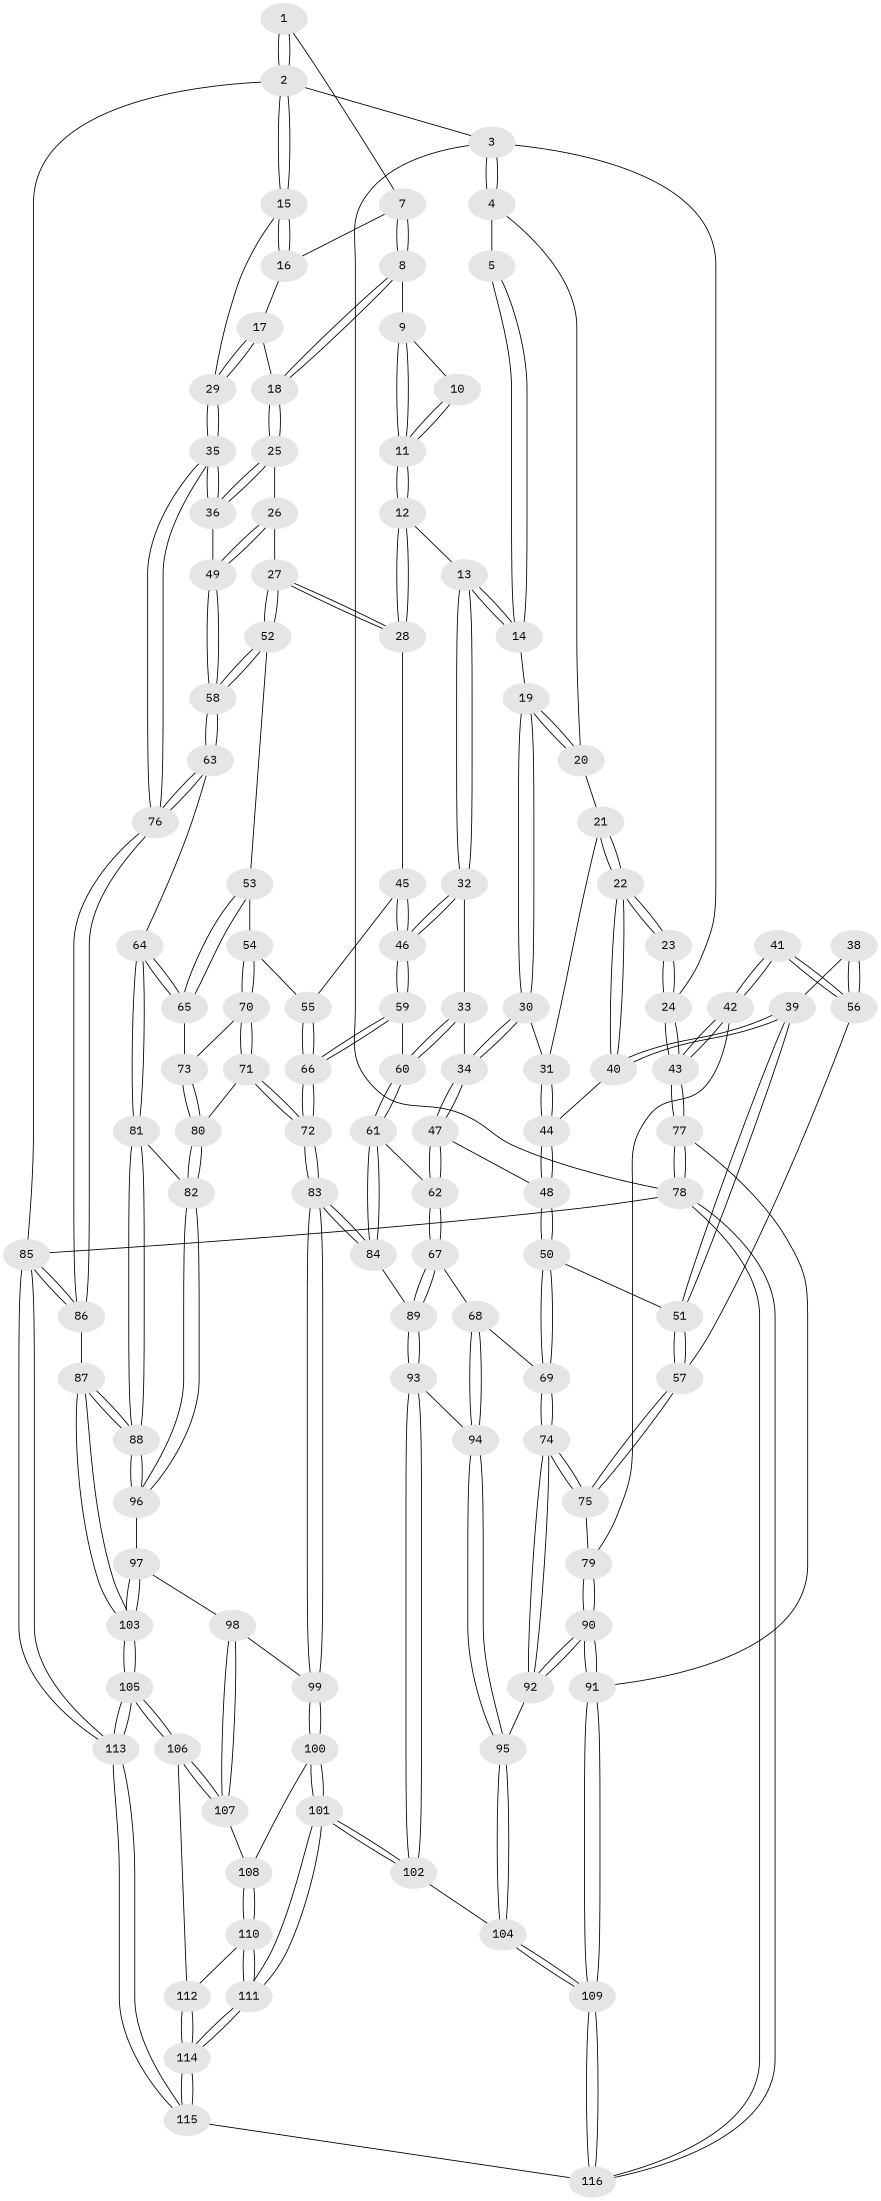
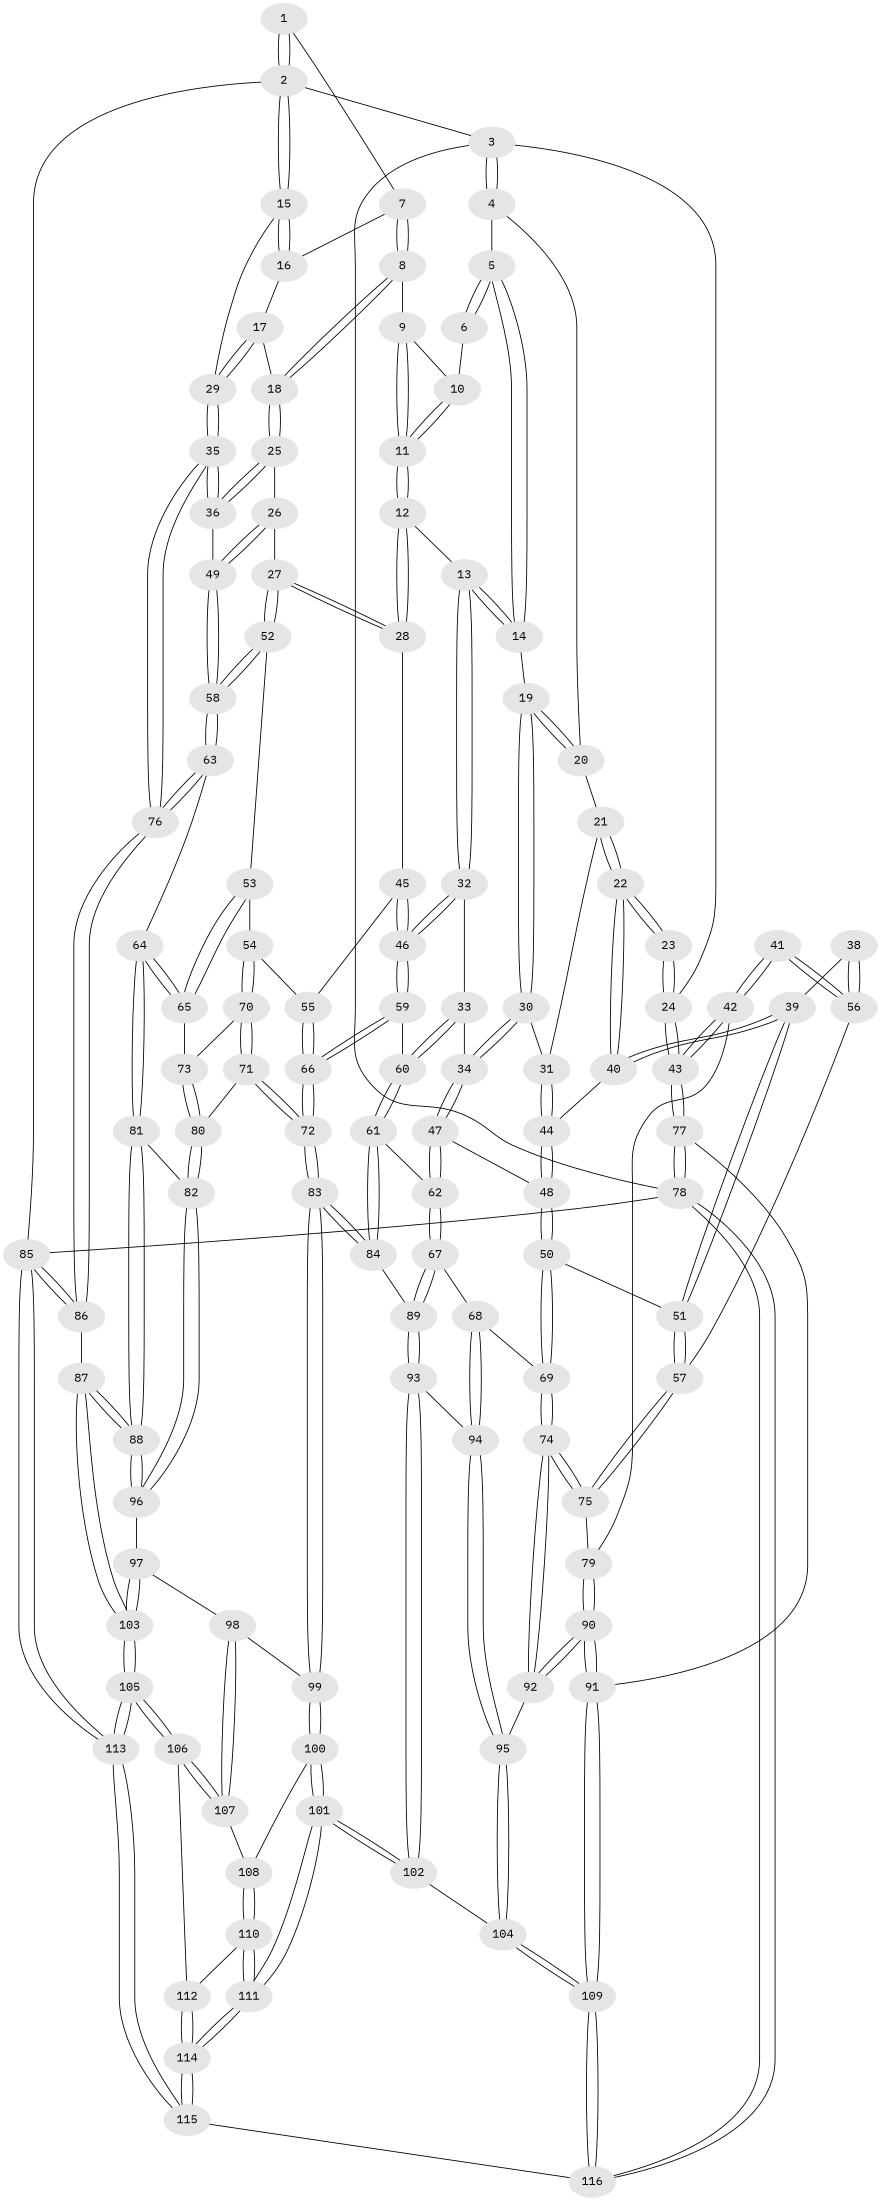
none -> (464, 328)
